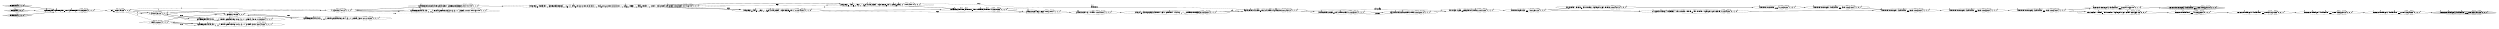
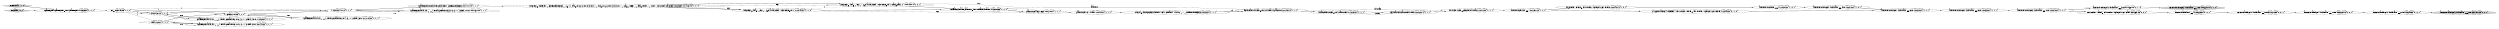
none -> (288, 13)
(17, 15) -> none
